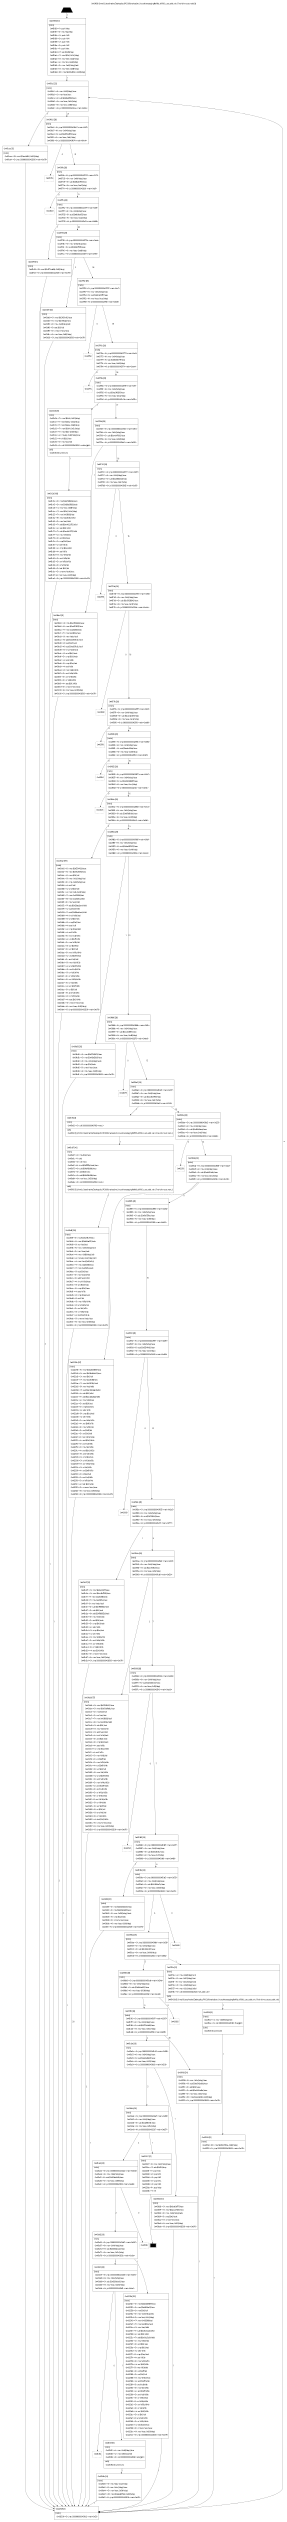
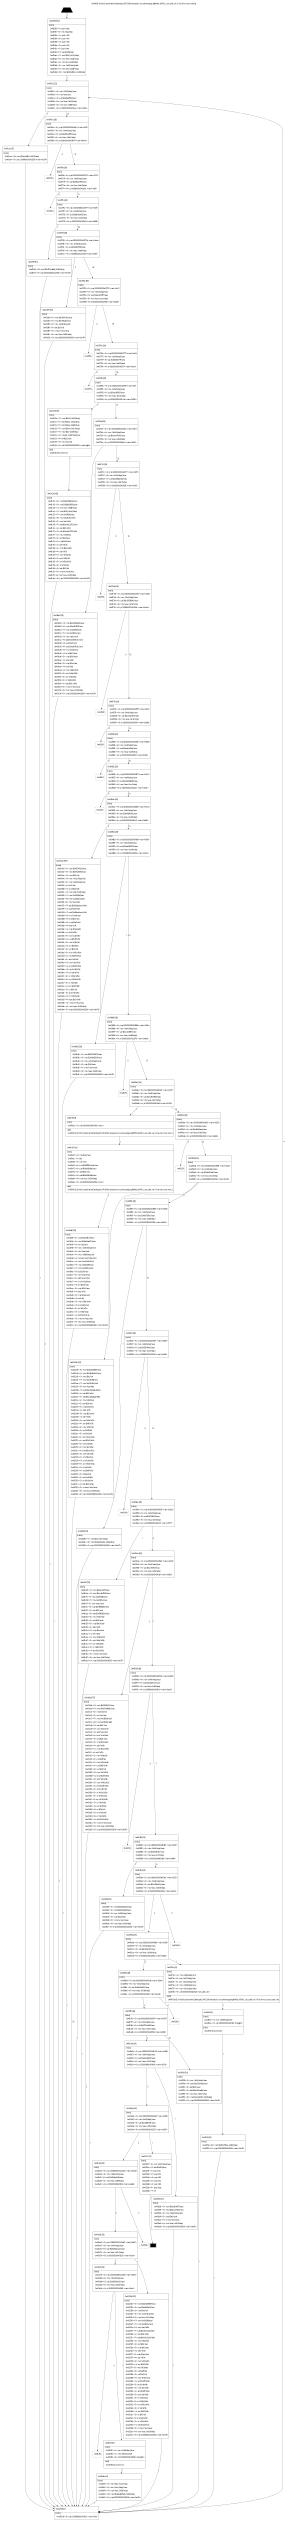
none -> (99, 1538)
